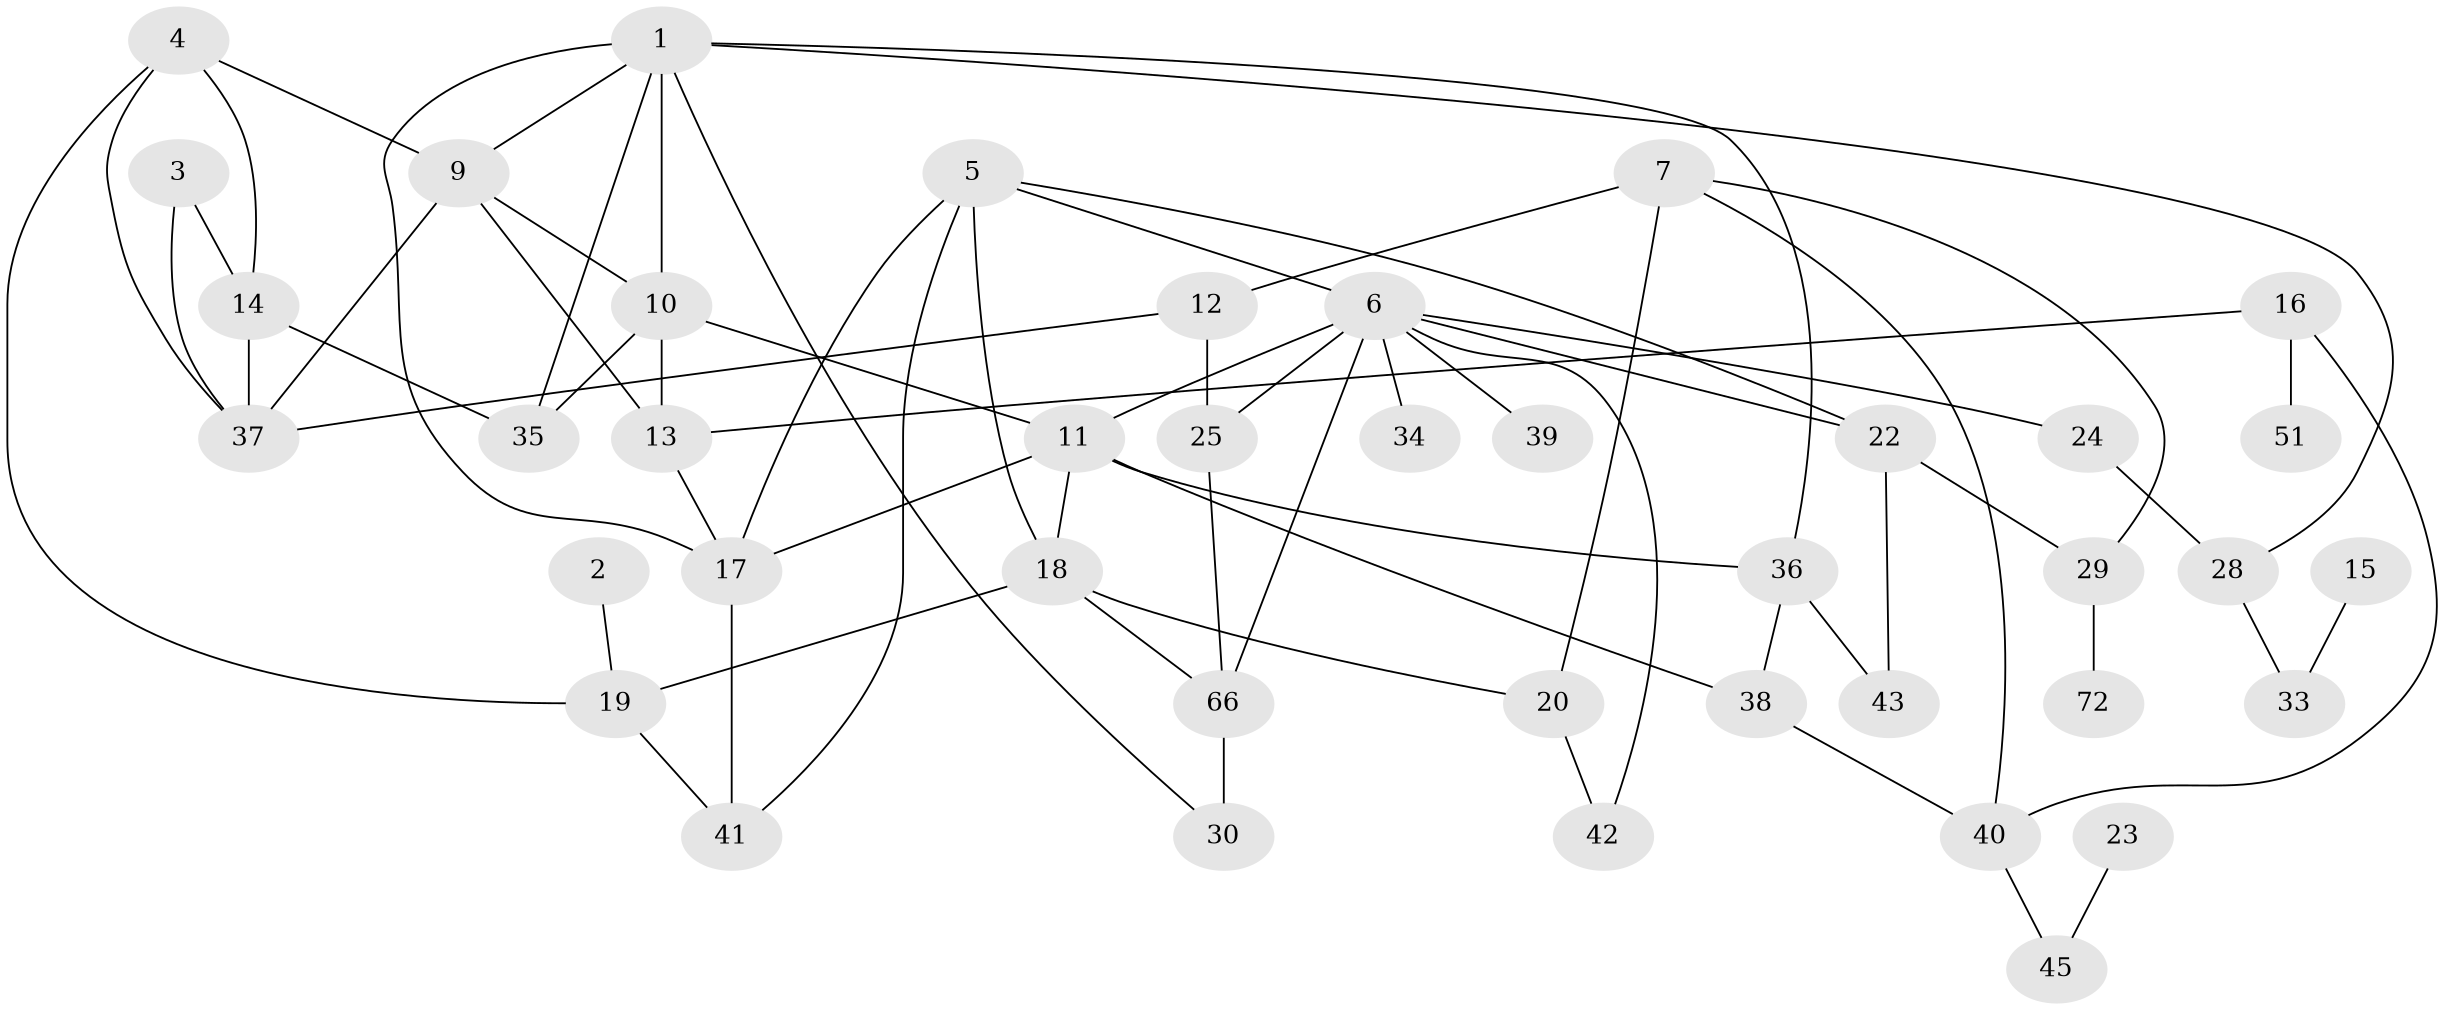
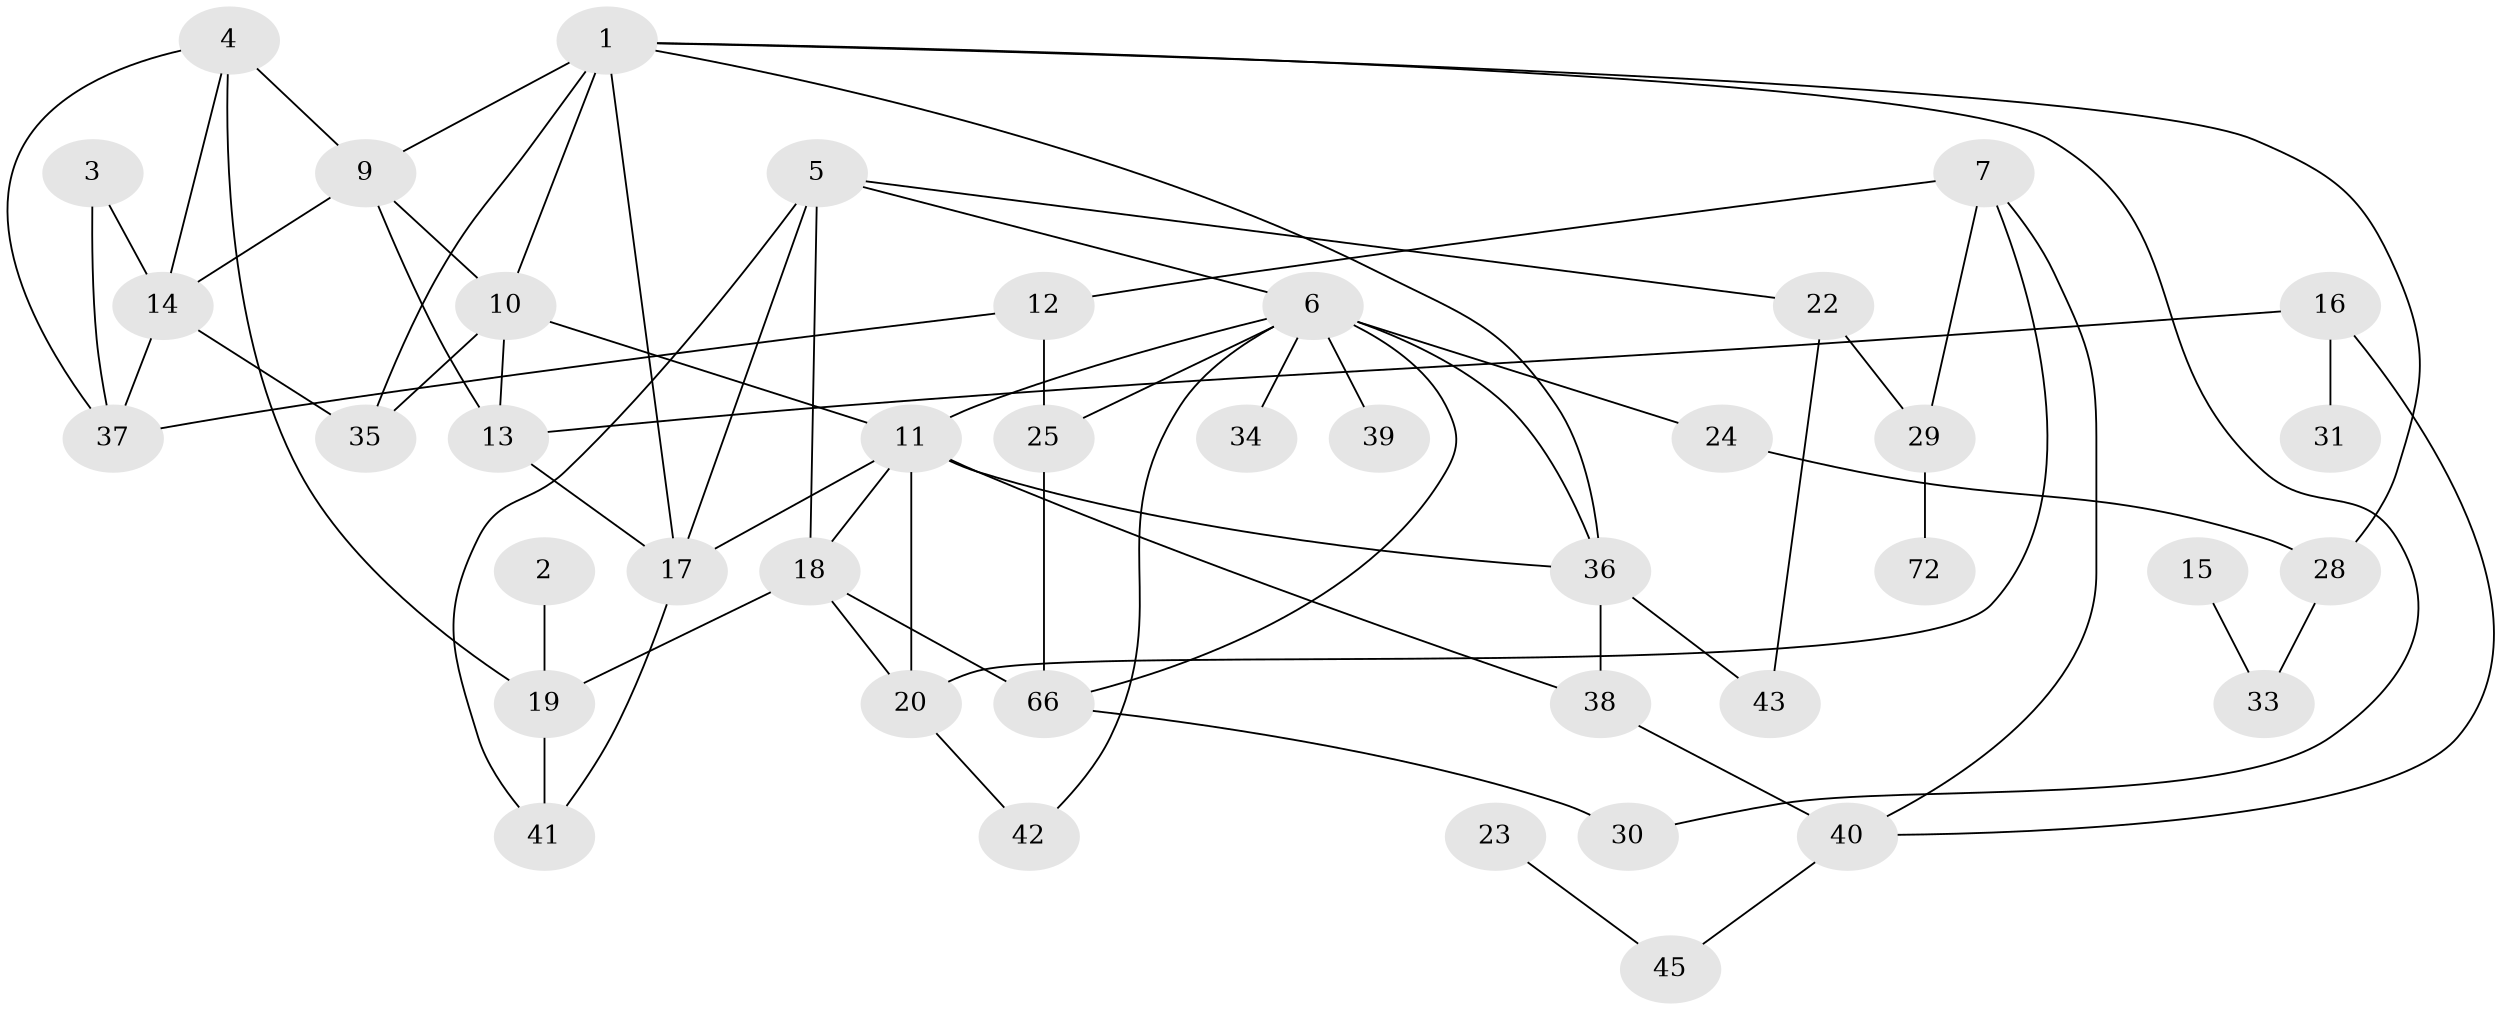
(354, 306) -> (264, 240)
(1641, 375) -> (1501, 401)
(2291, 439) -> (2330, 439)
none -> (911, 571)
